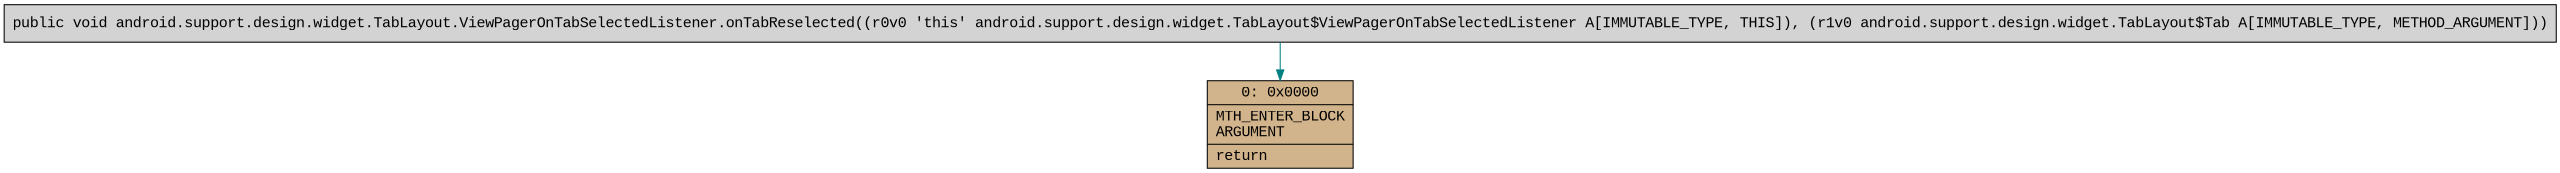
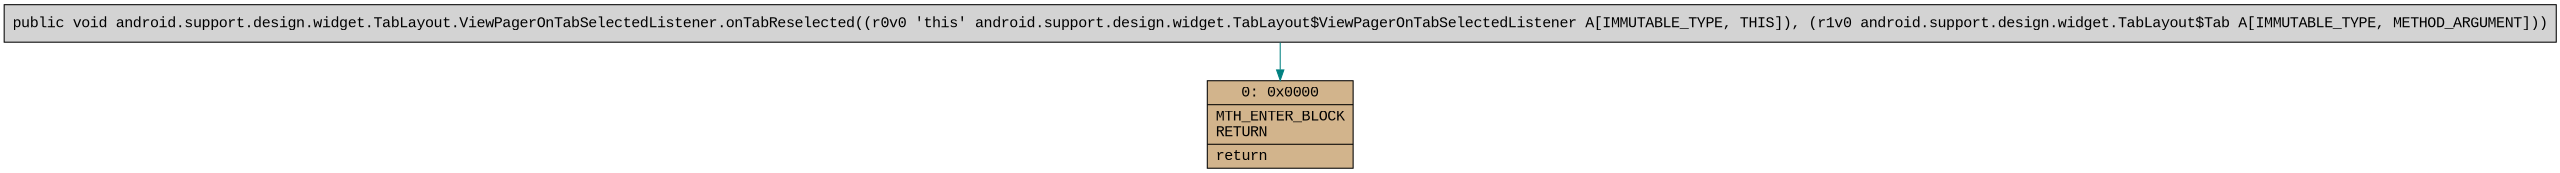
(1251, 132) -> (1242, 132)
